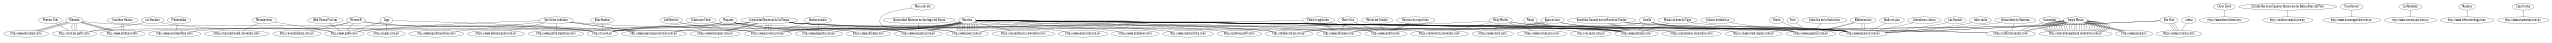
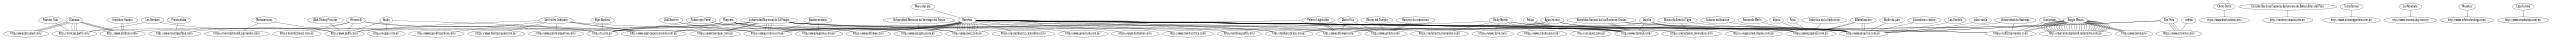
(883, 16) -> (946, 14)
(386, 20) -> (386, 20)
none -> (1752, 20)
(350, 25) -> none
(1657, 27) -> (1685, 27)
